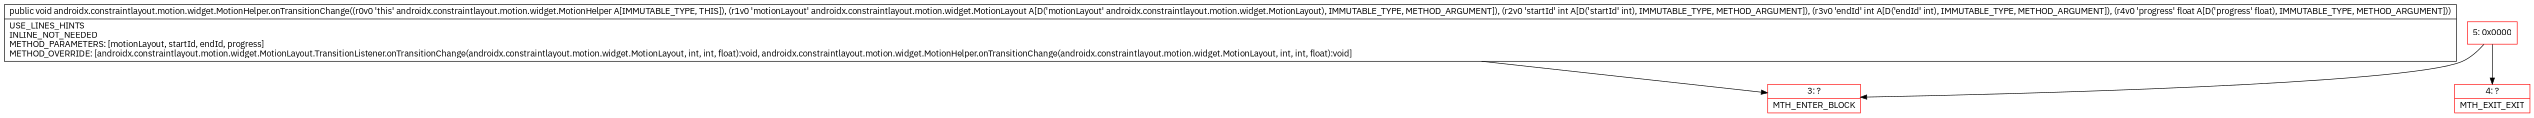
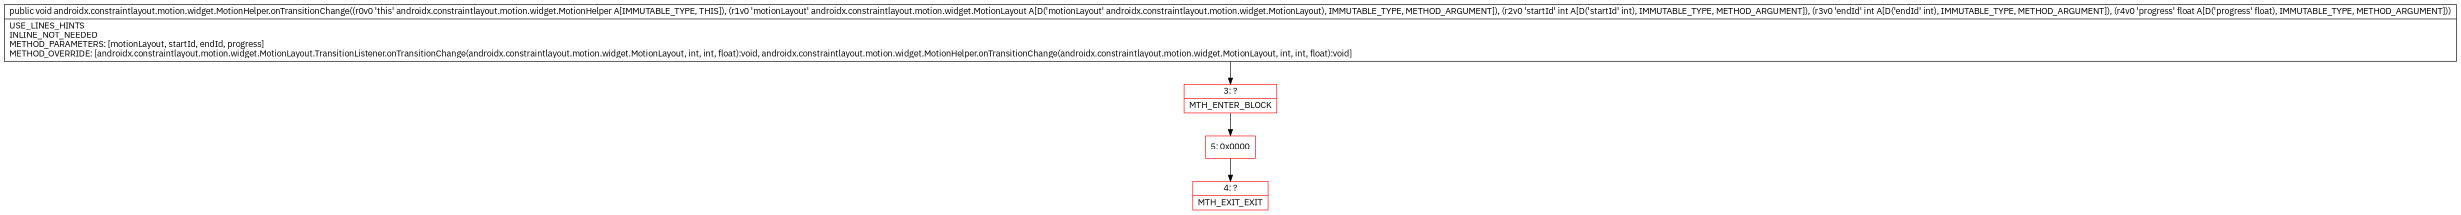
(2179, 88) -> (1230, 121)
